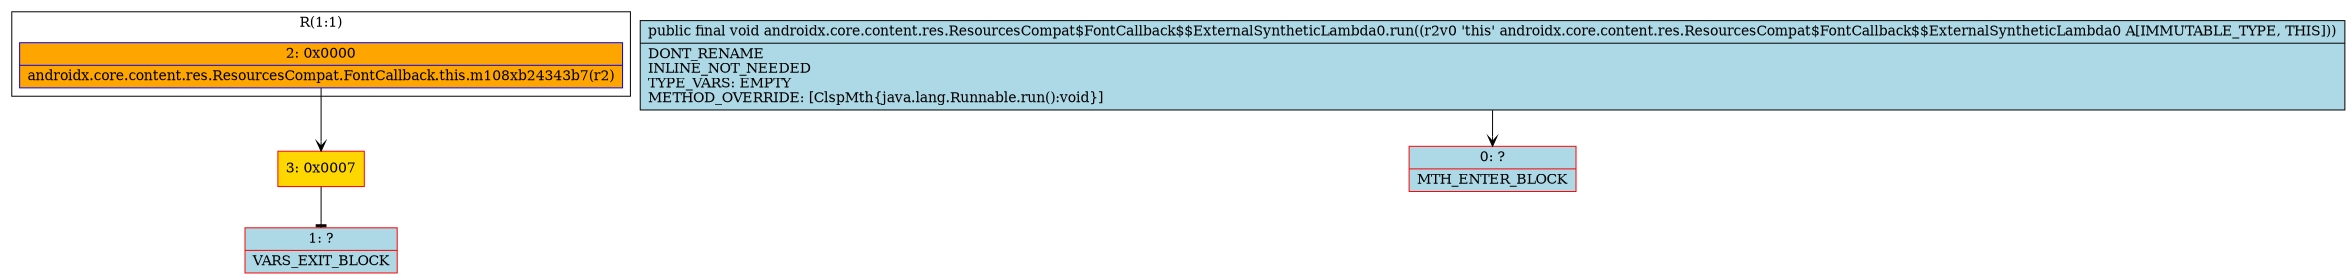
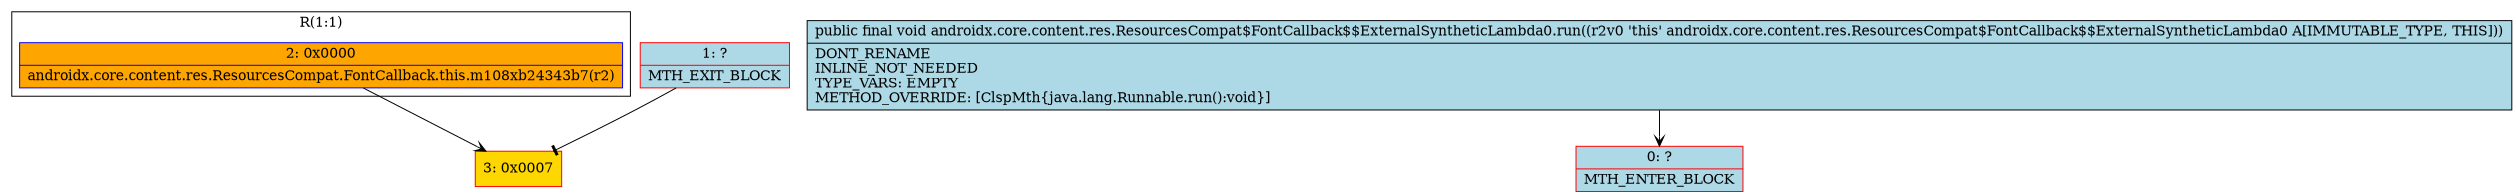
(321, 205) -> (617, 119)
(321, 261) -> (715, 76)
